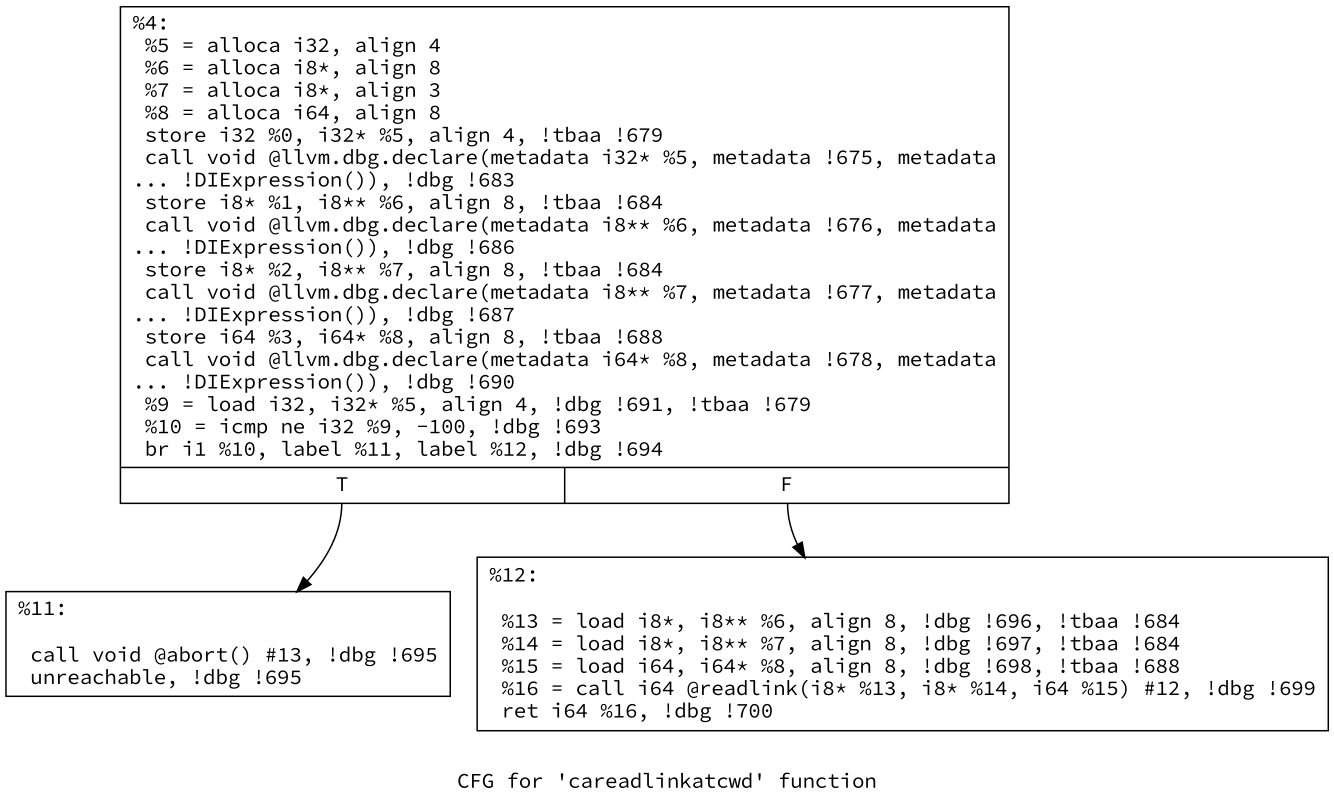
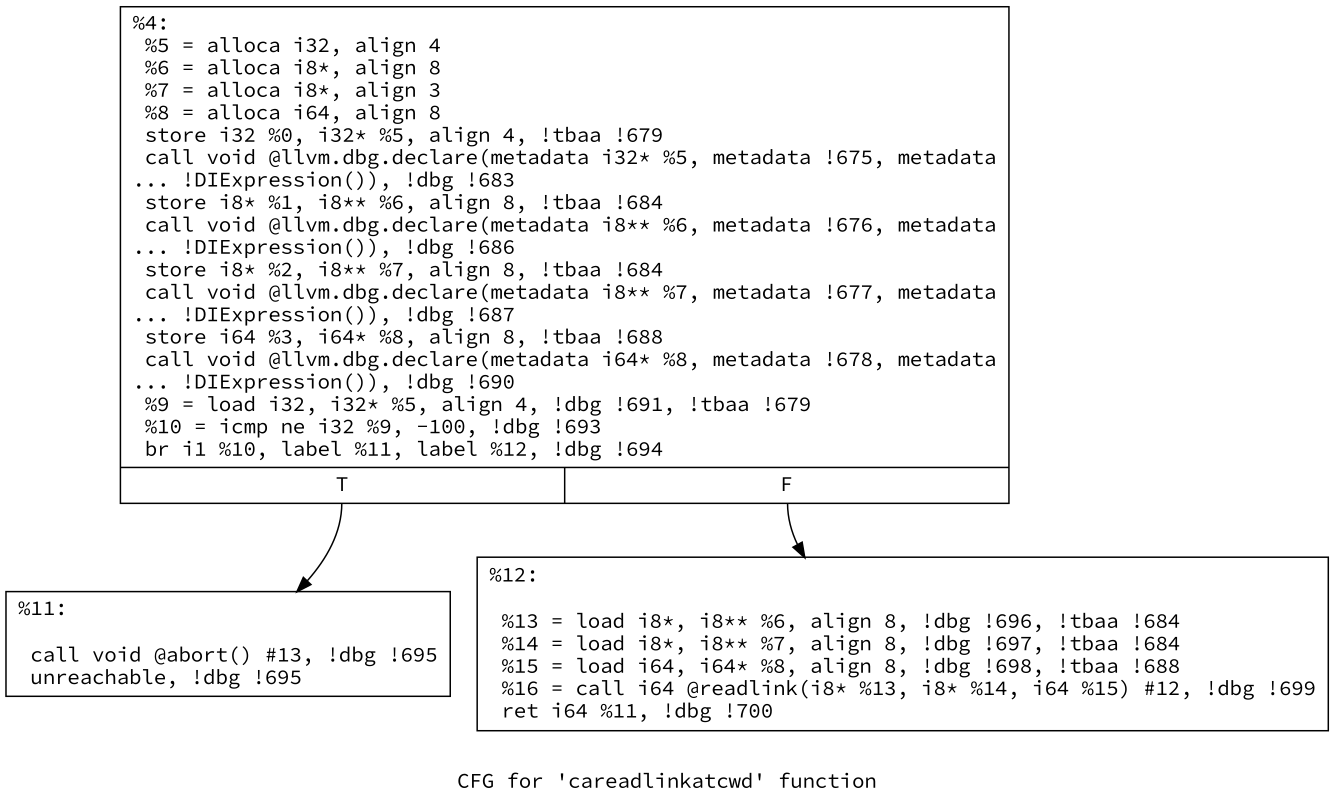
(631, 711) -> (631, 711)
